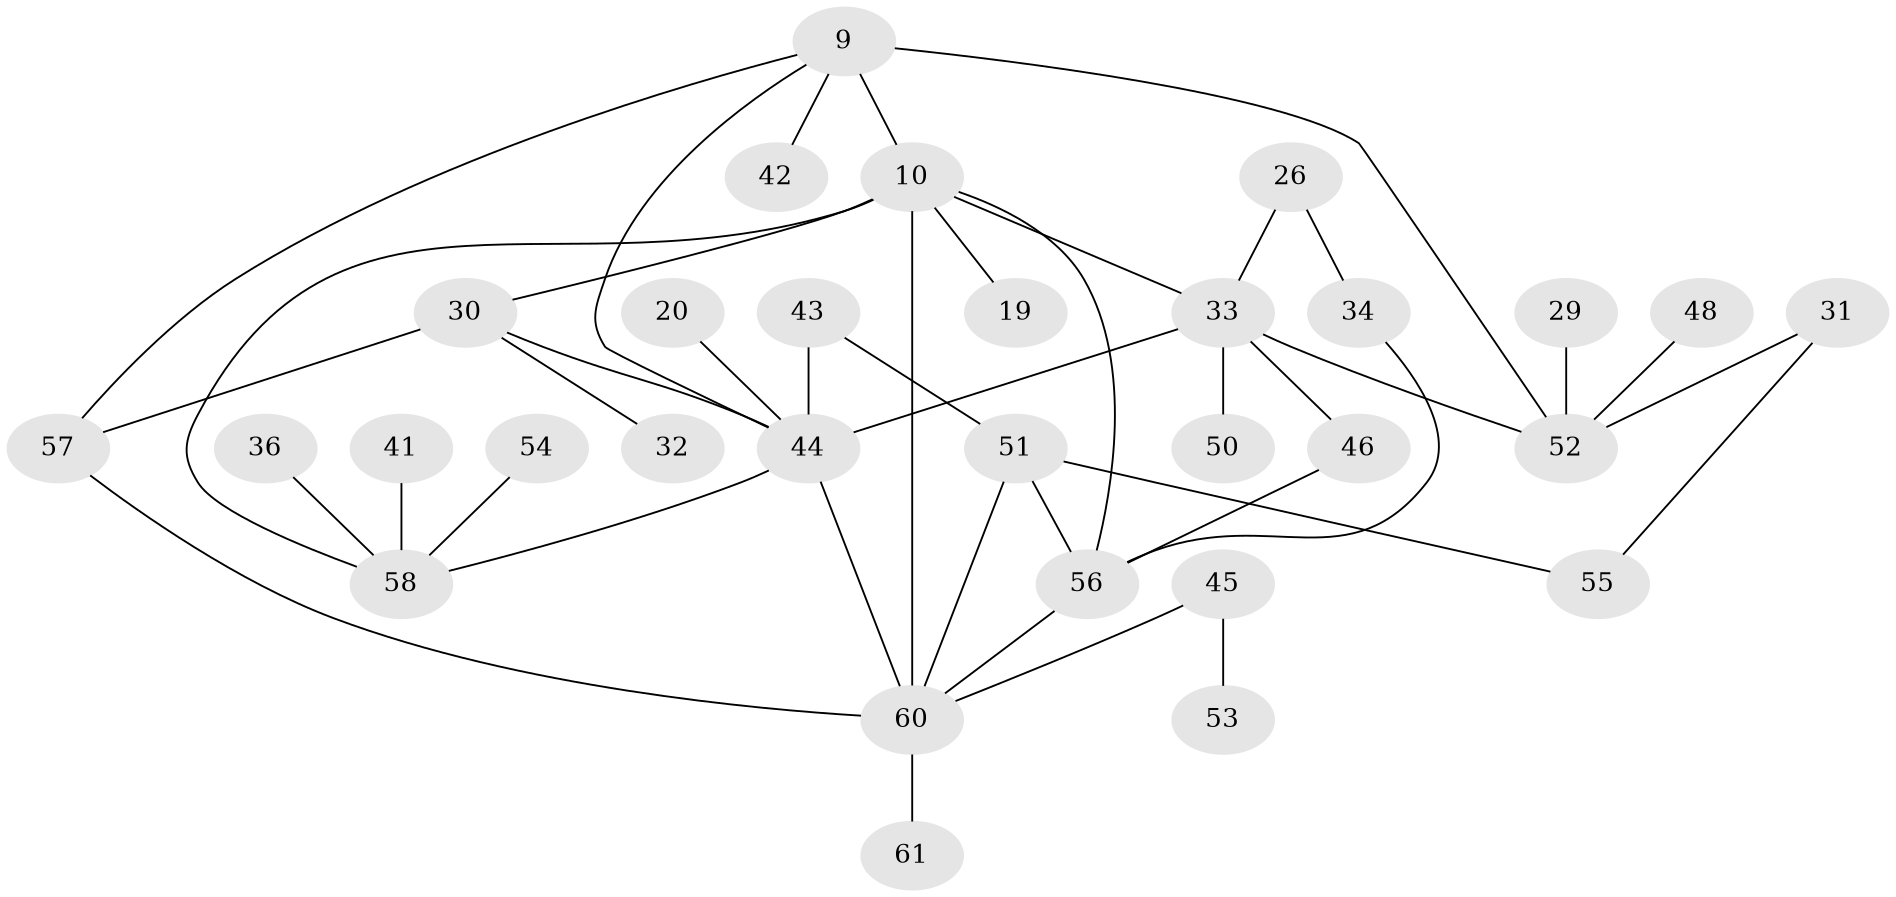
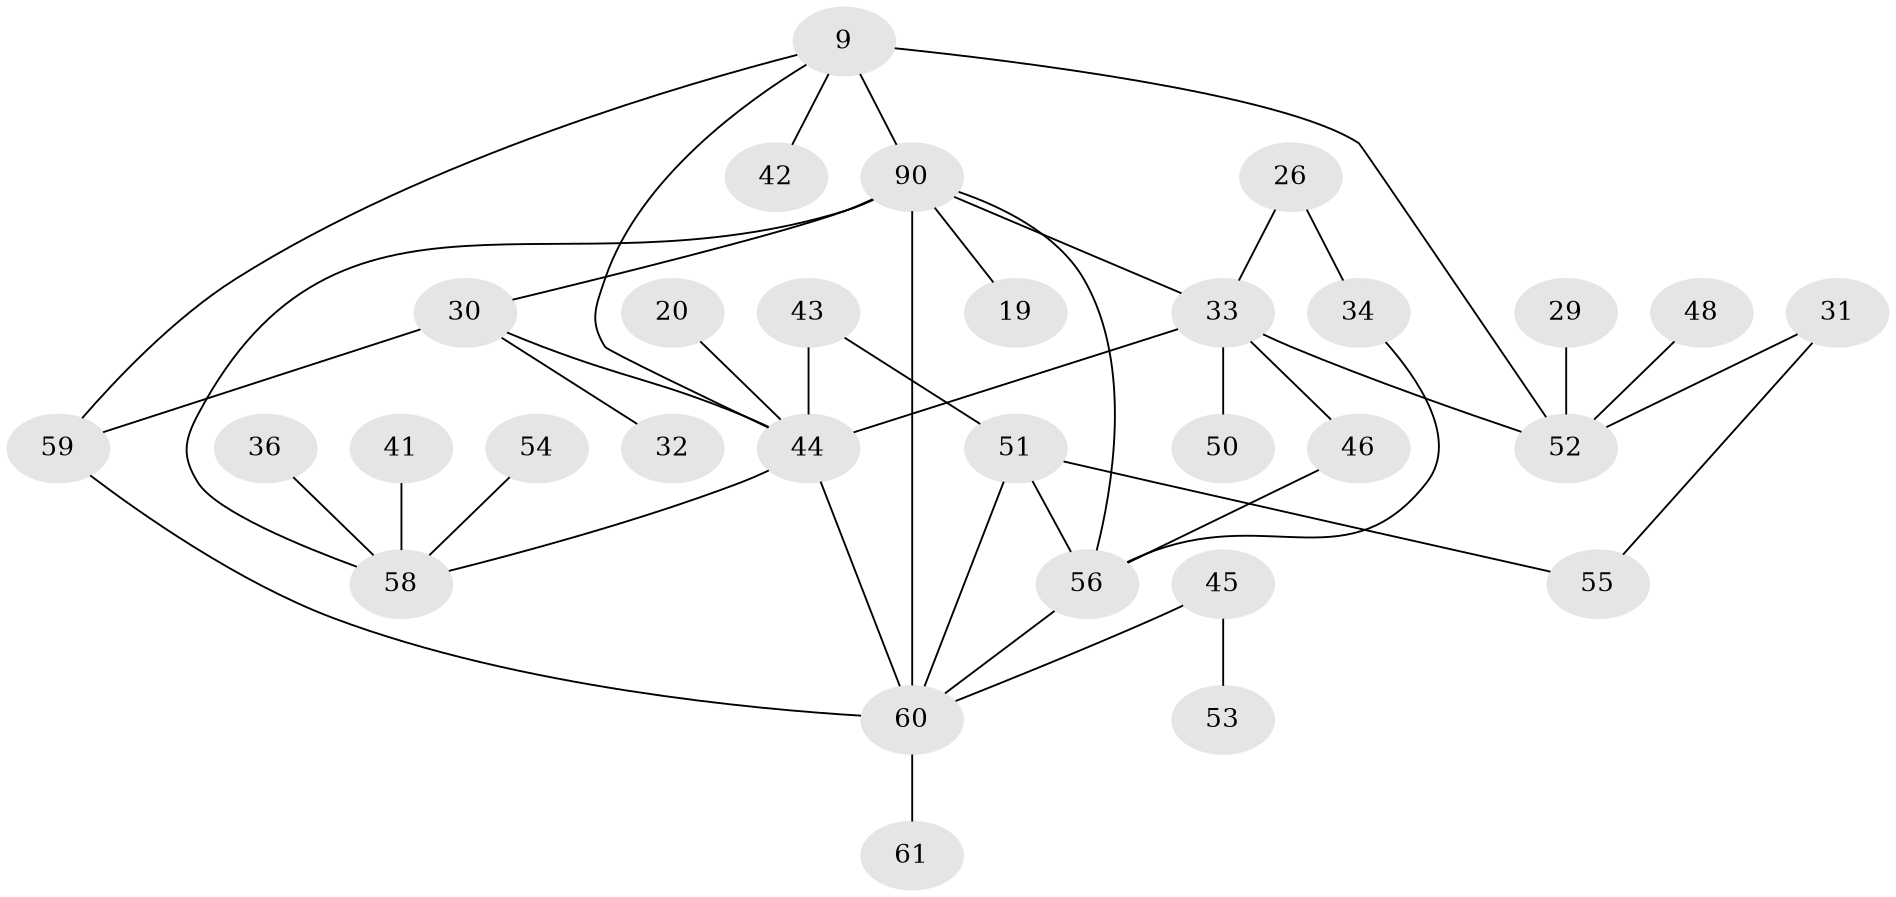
(912, 177) -> (912, 177)
(58, 449) -> (58, 449)
